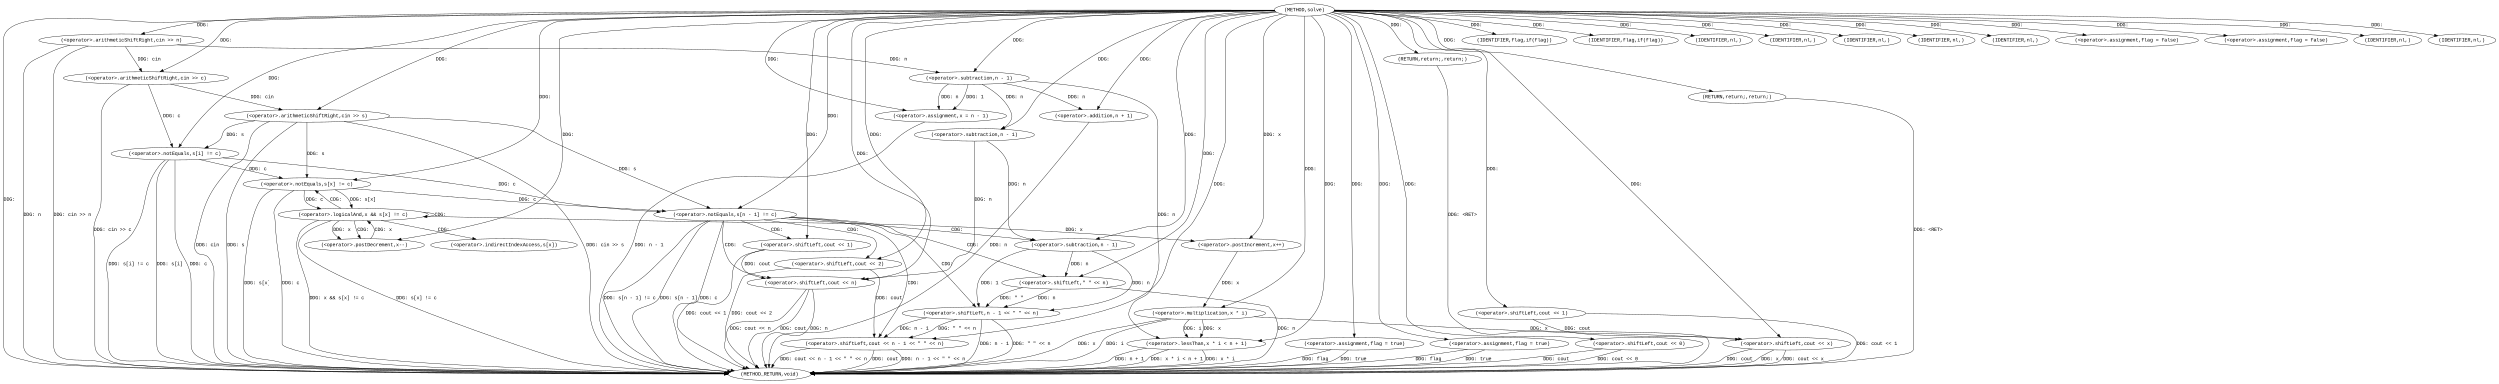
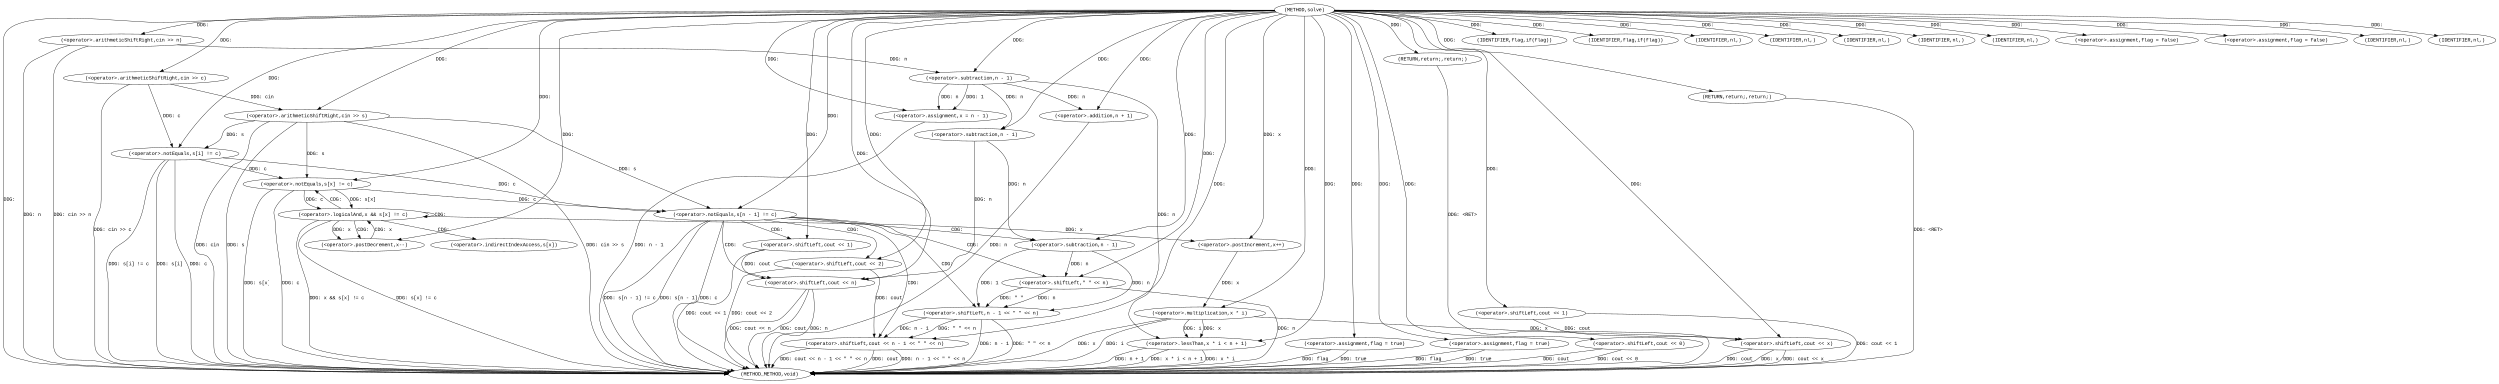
(133, 58) -> none
(770, 374) -> (770, 374)
